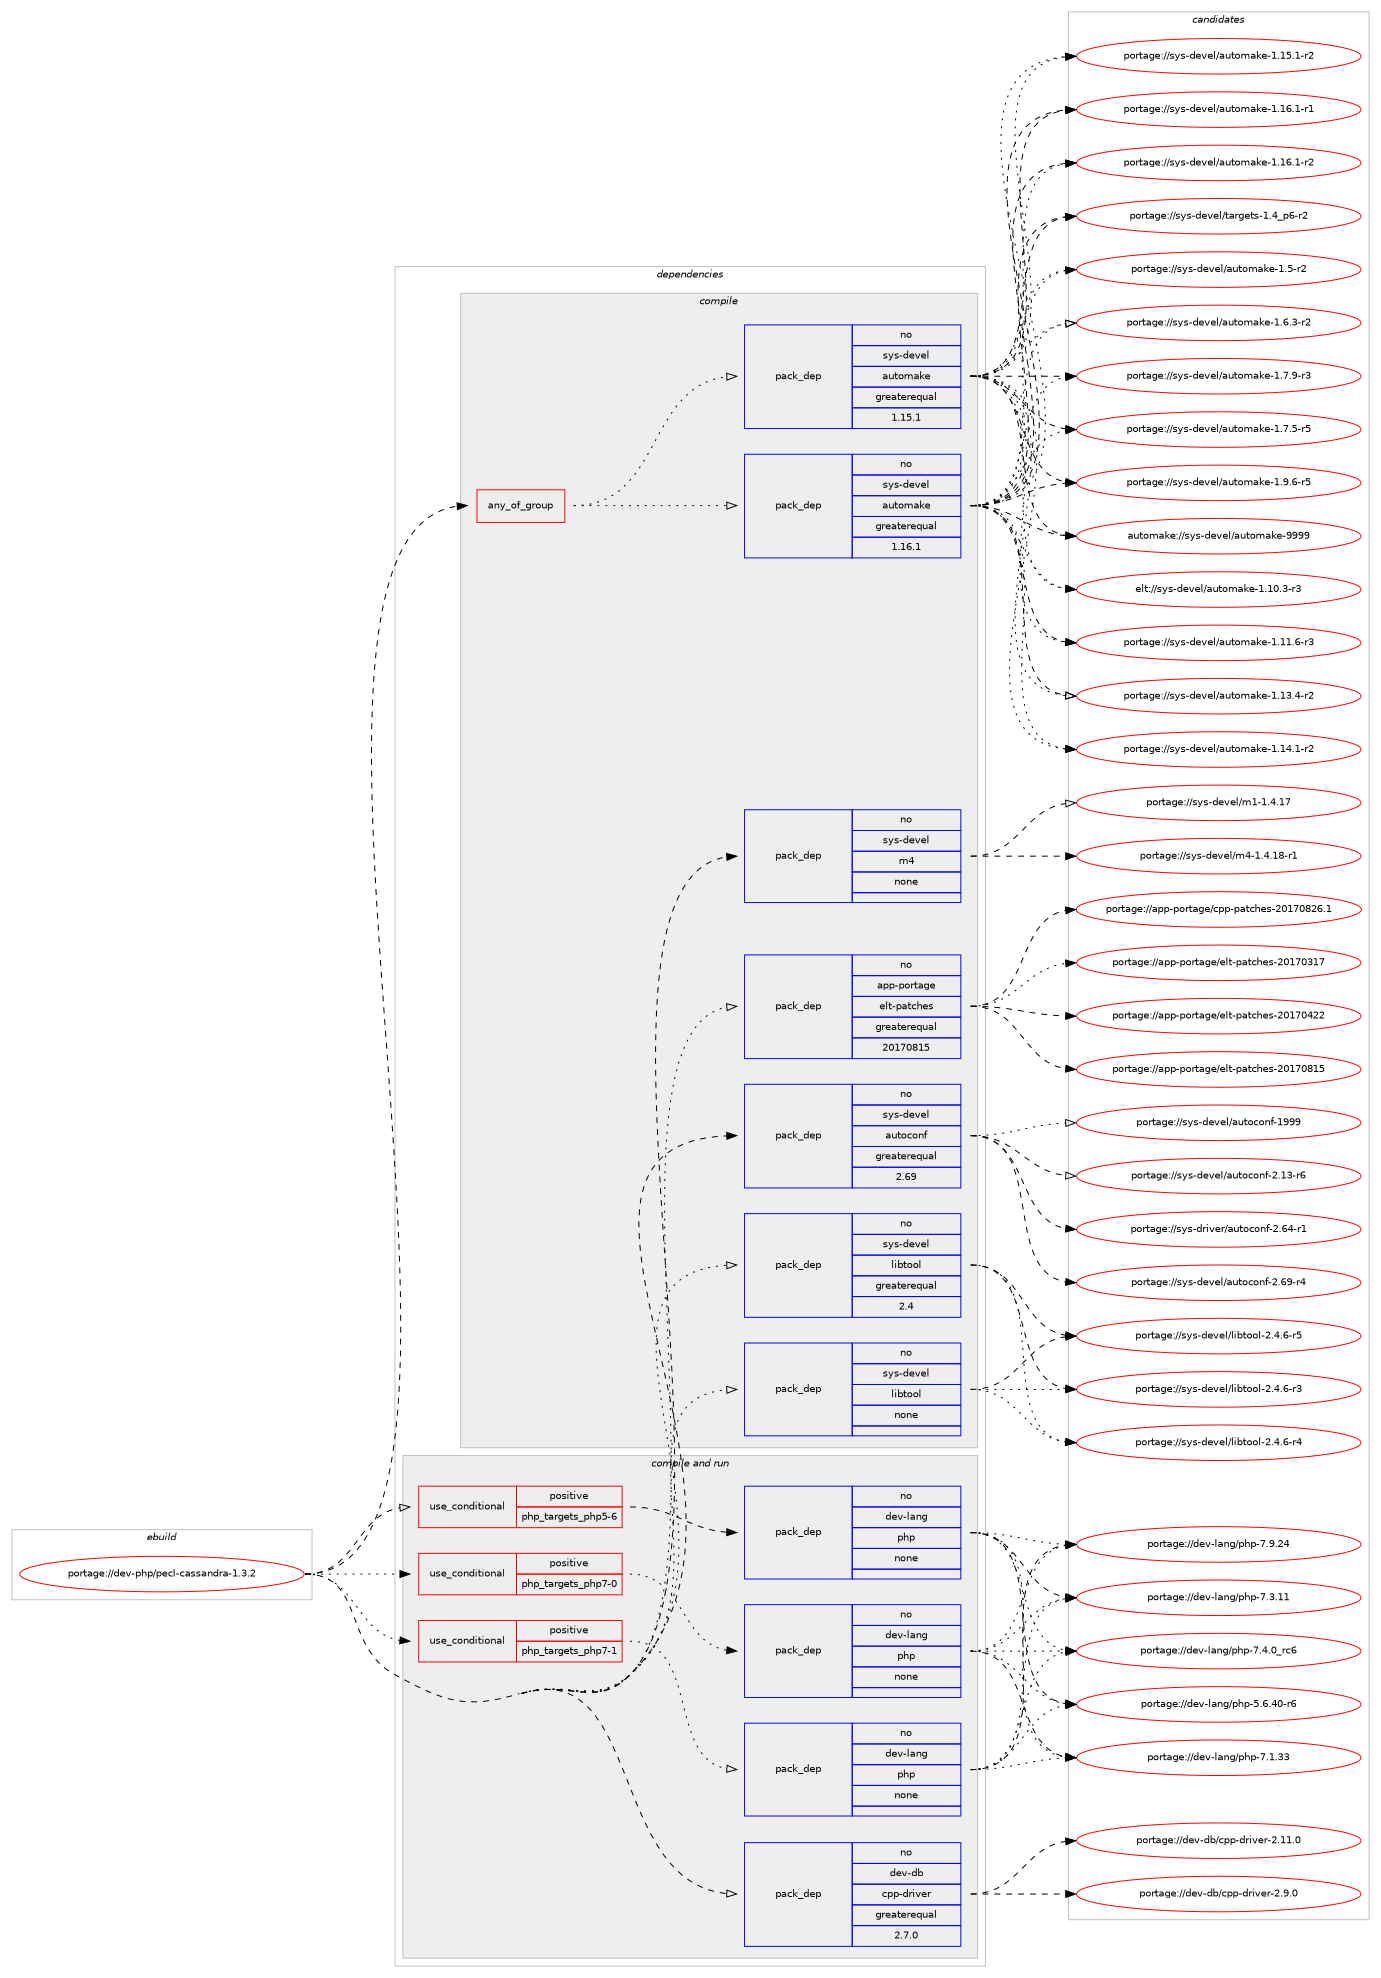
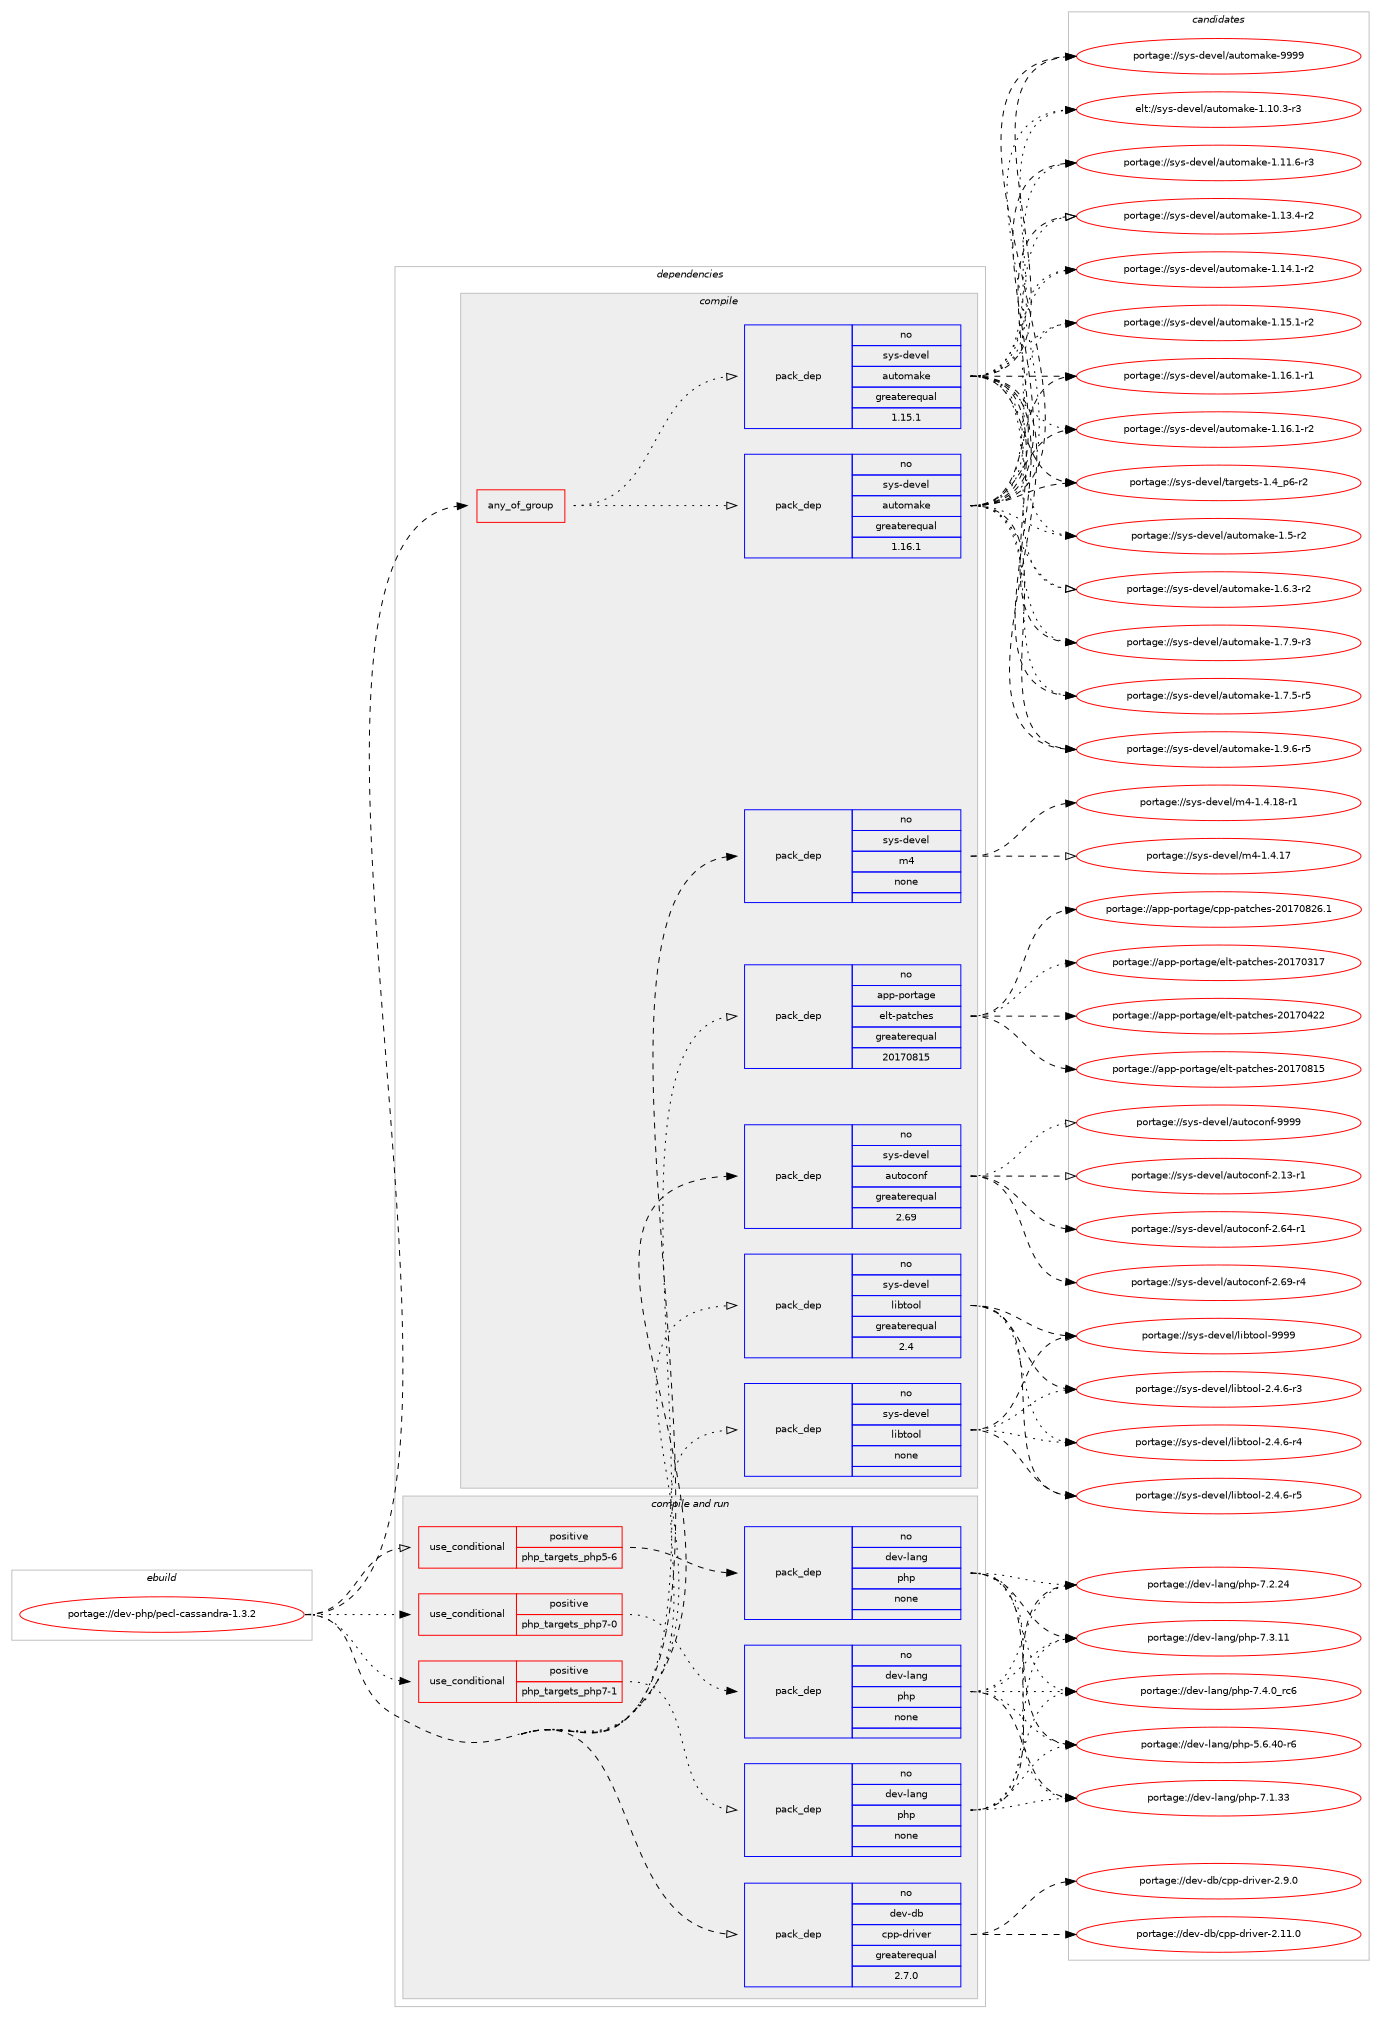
(1219, 536) -> (1219, 56)
(1219, 803) -> (1219, 856)
(1219, 1123) -> (1219, 1123)
(1219, 1176) -> (1219, 1176)
(1219, 1229) -> (1219, 1229)
none -> (1219, 1336)
(1219, 1544) -> (1219, 1585)
